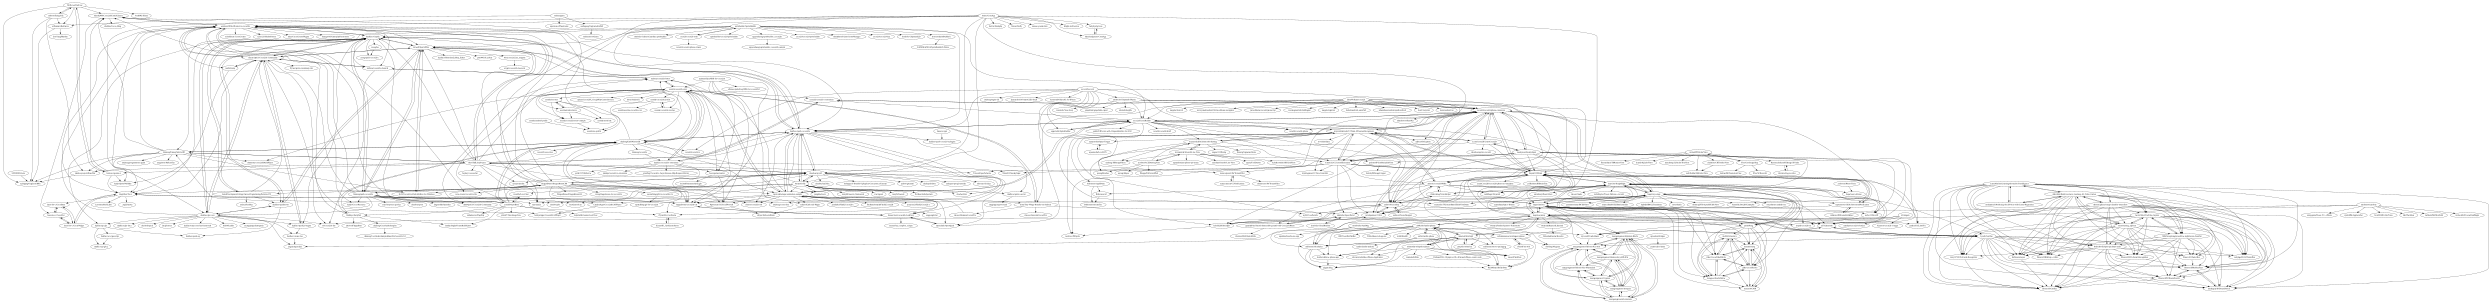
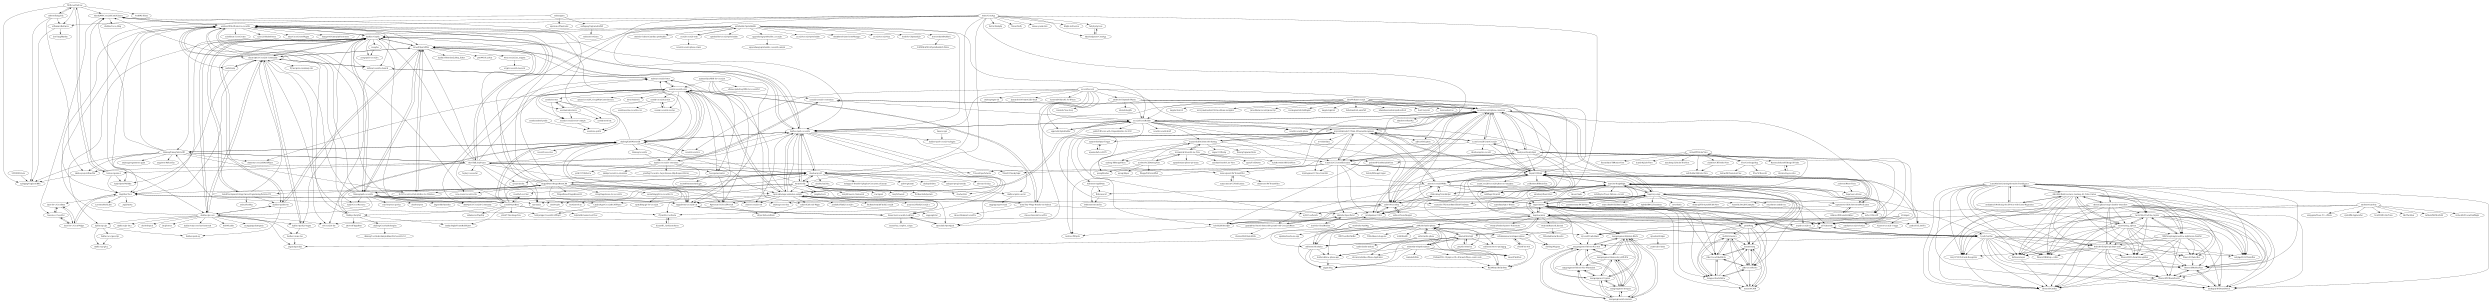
(1097, 110) -> none
(919, 199) -> (913, 200)
